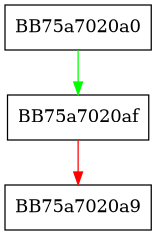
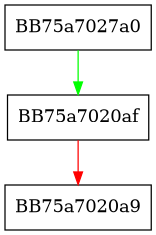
(78, 28) -> (78, 28)
